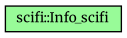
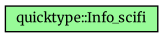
(63, 19) -> (82, 19)
